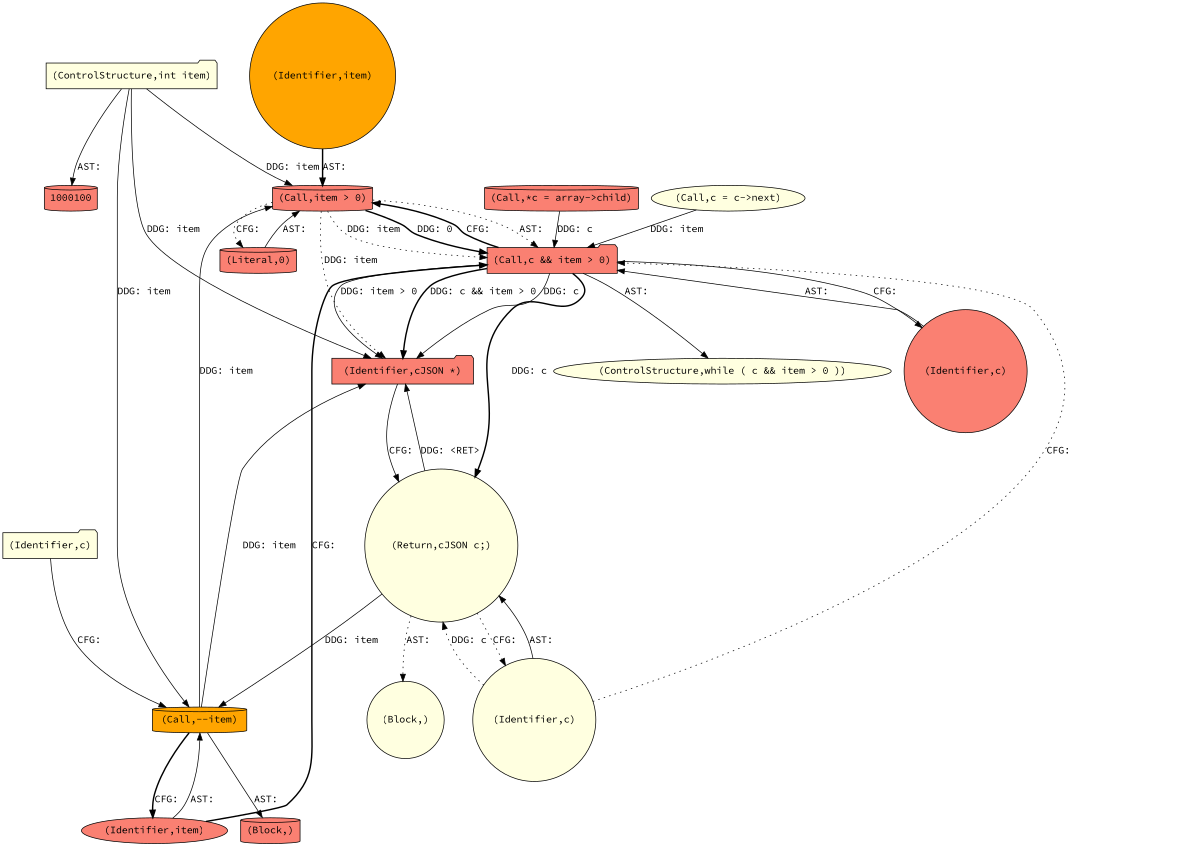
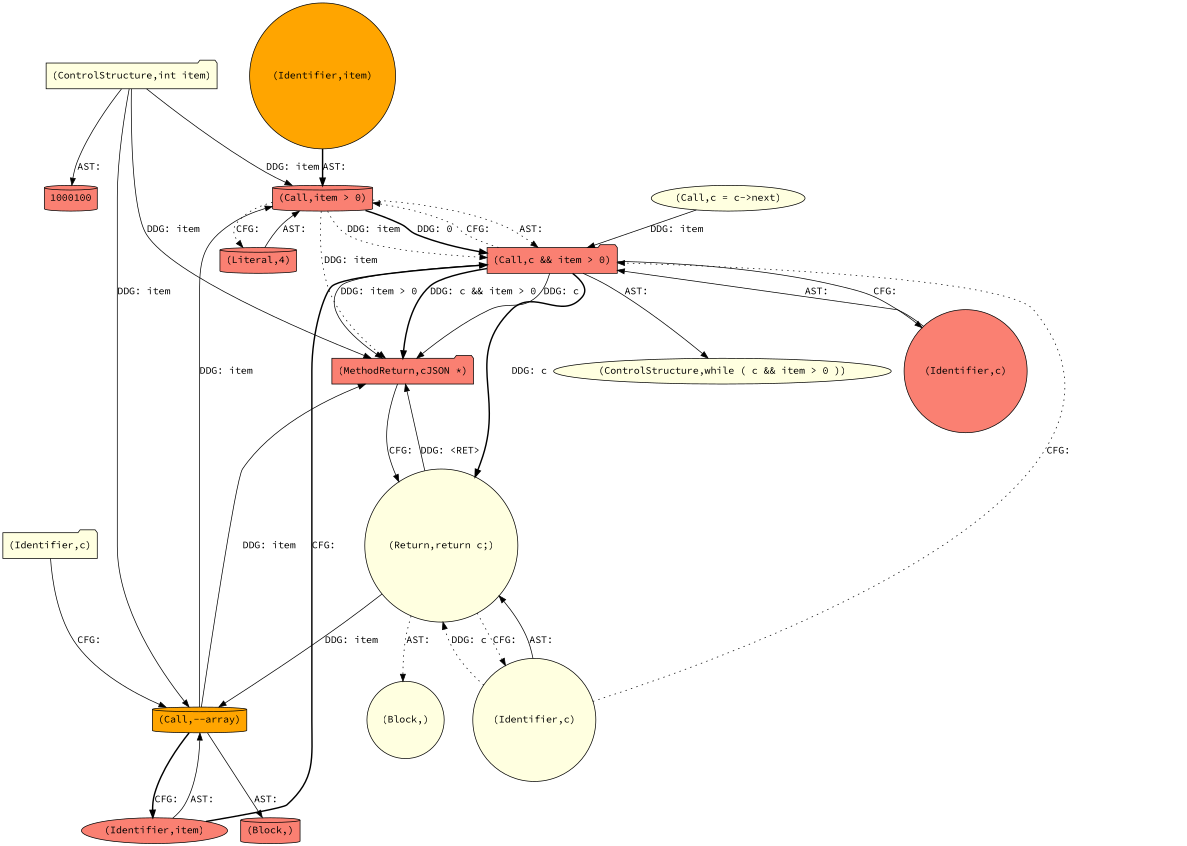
(561, 198) -> none
(442, 219) -> (442, 219)
(258, 260) -> (258, 260)
(403, 371) -> (403, 371)
(441, 546) -> (441, 546)
(200, 720) -> (200, 720)
